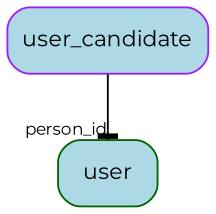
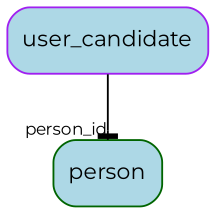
(108, 173) -> (108, 173)
